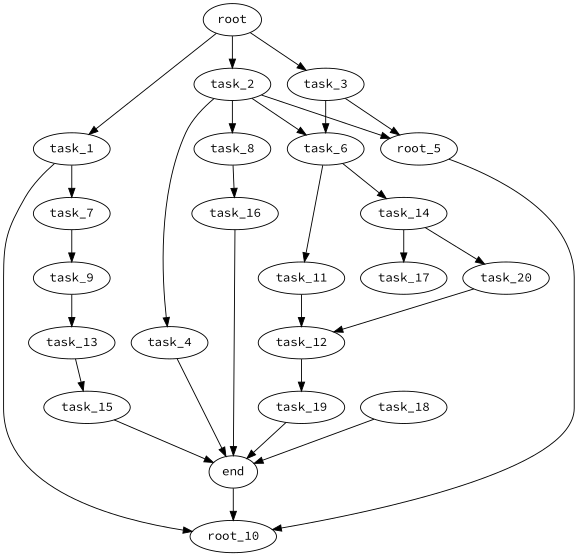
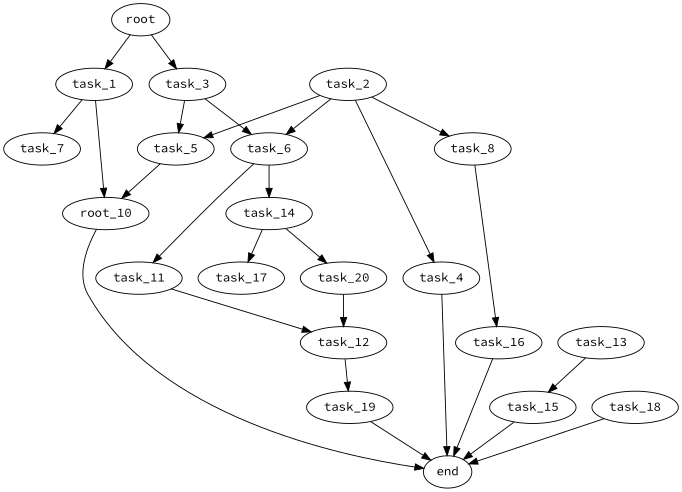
(232, 48) -> none
(419, 149) -> (176, 149)
(72, 278) -> none
(233, 500) -> (201, 400)
